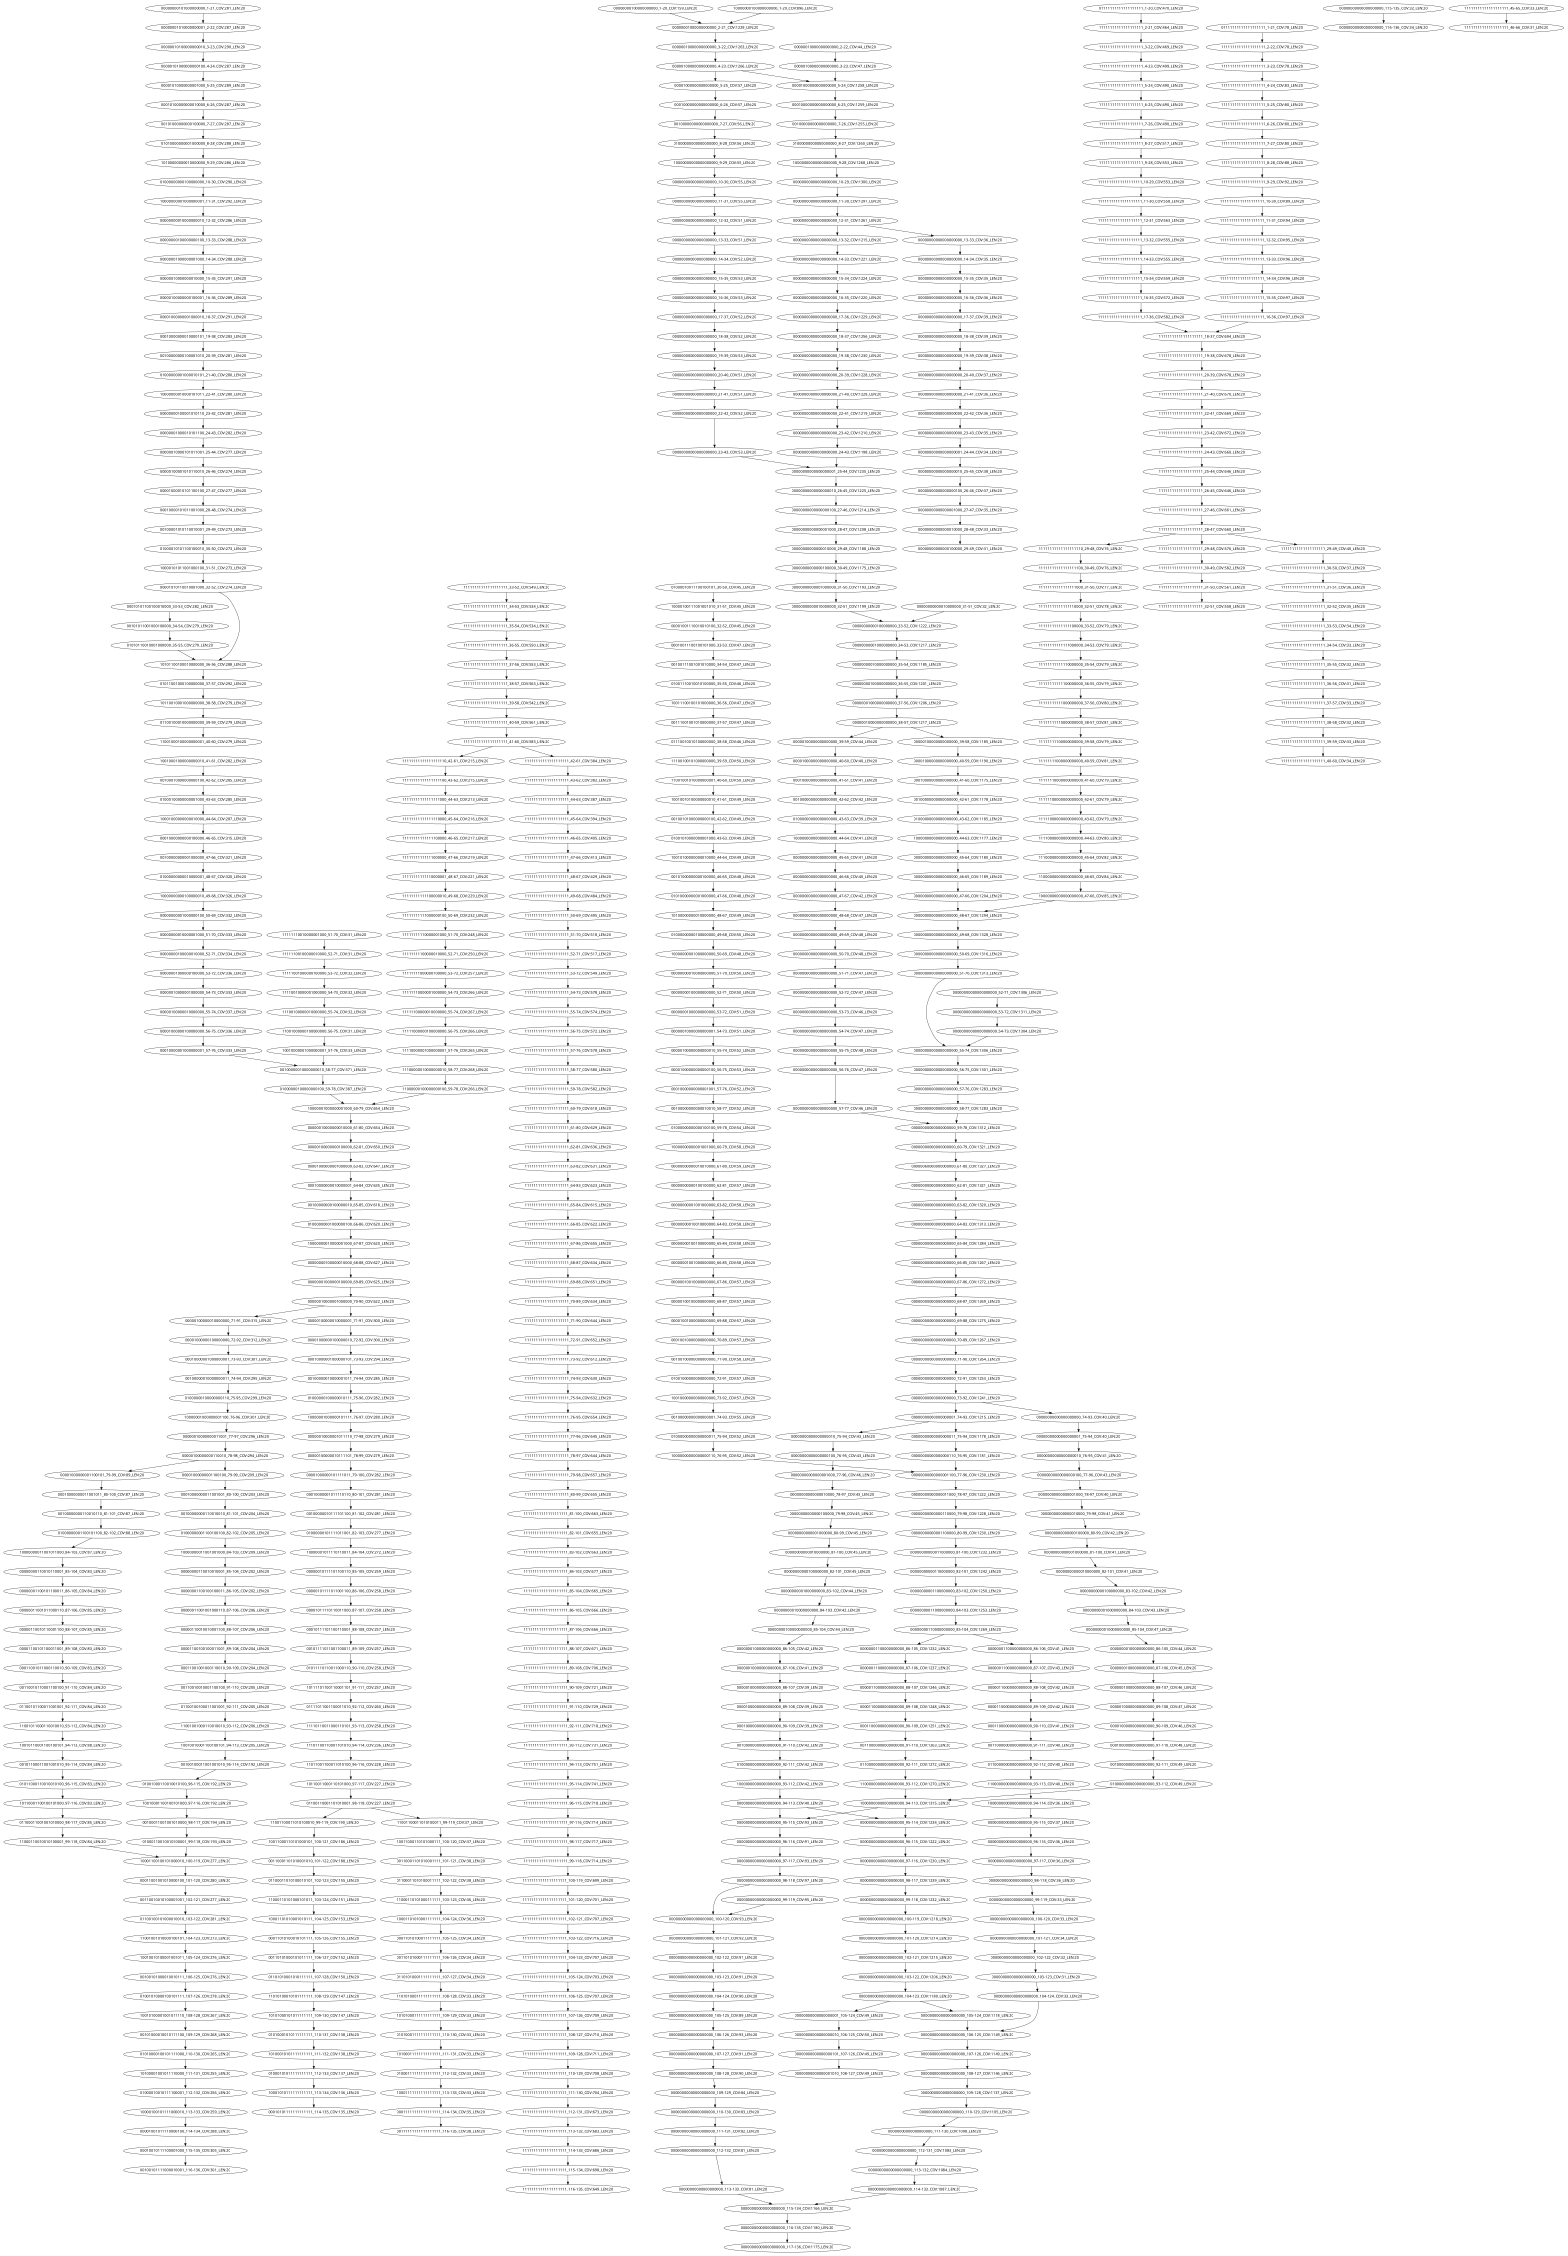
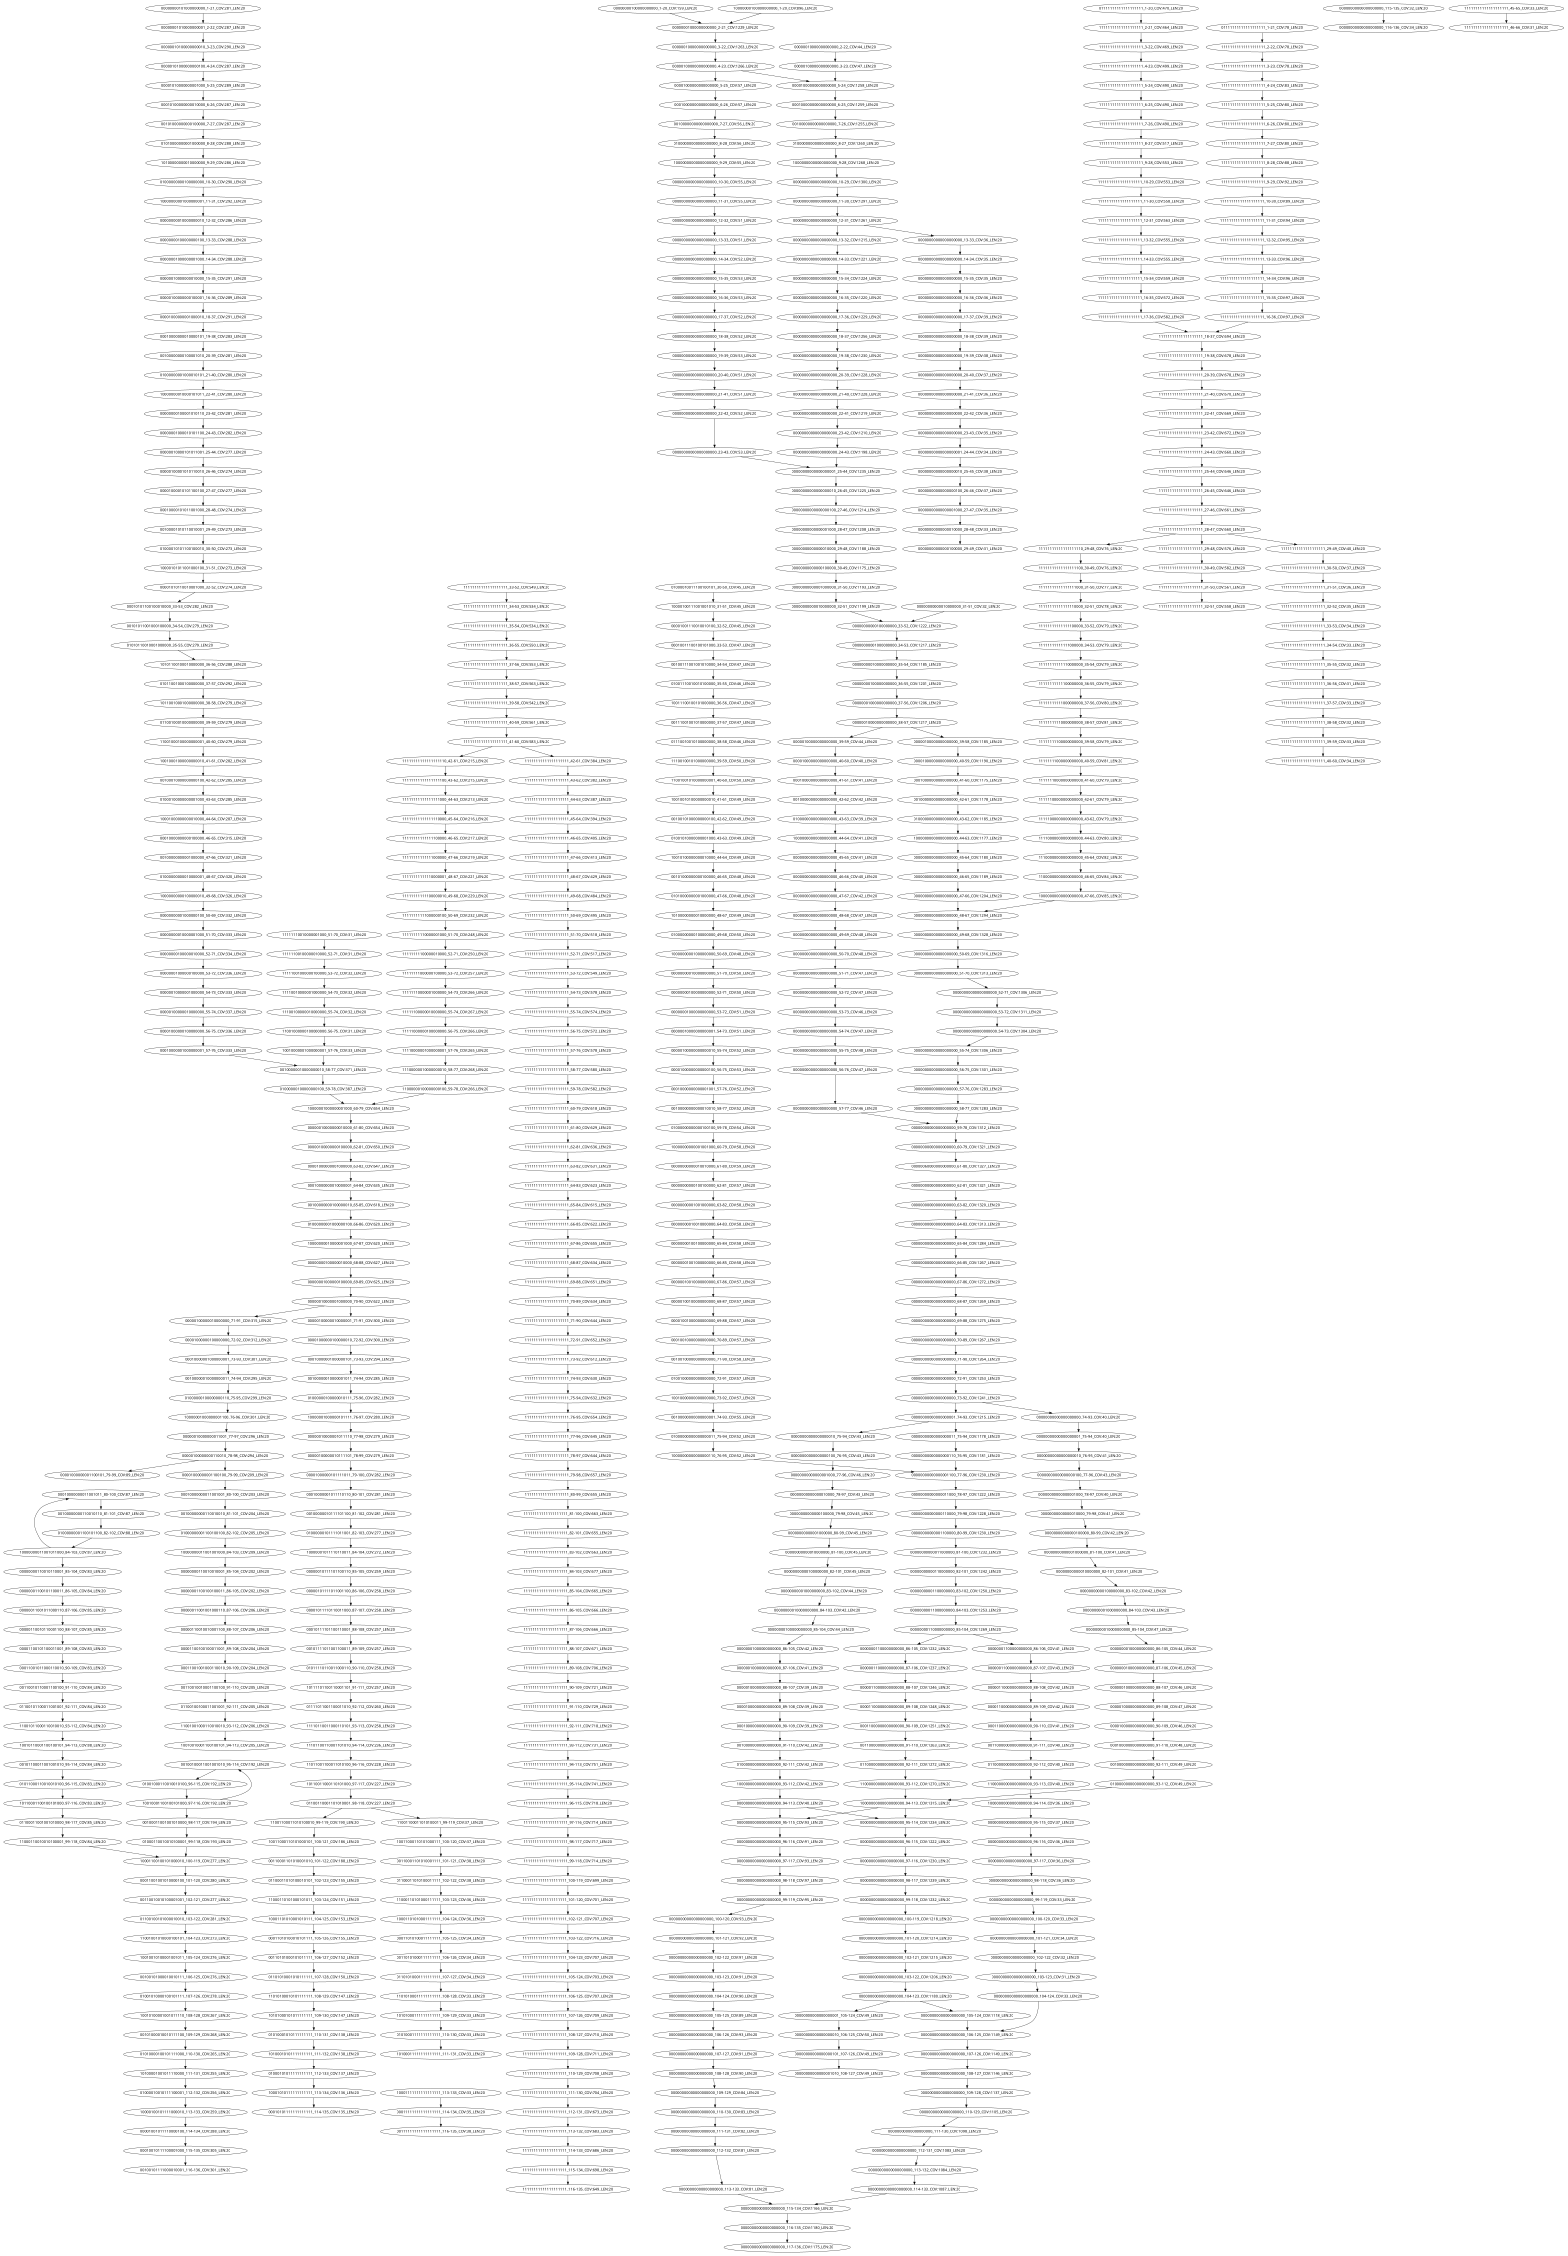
(240, 625) -> (188, 597)
none -> (203, 750)
(926, 1011) -> (976, 983)
(956, 1175) -> none
(351, 1329) -> none
(102, 1484) -> (35, 1517)
(225, 1754) -> (246, 1792)
(725, 1891) -> (780, 1889)
(441, 2074) -> none
